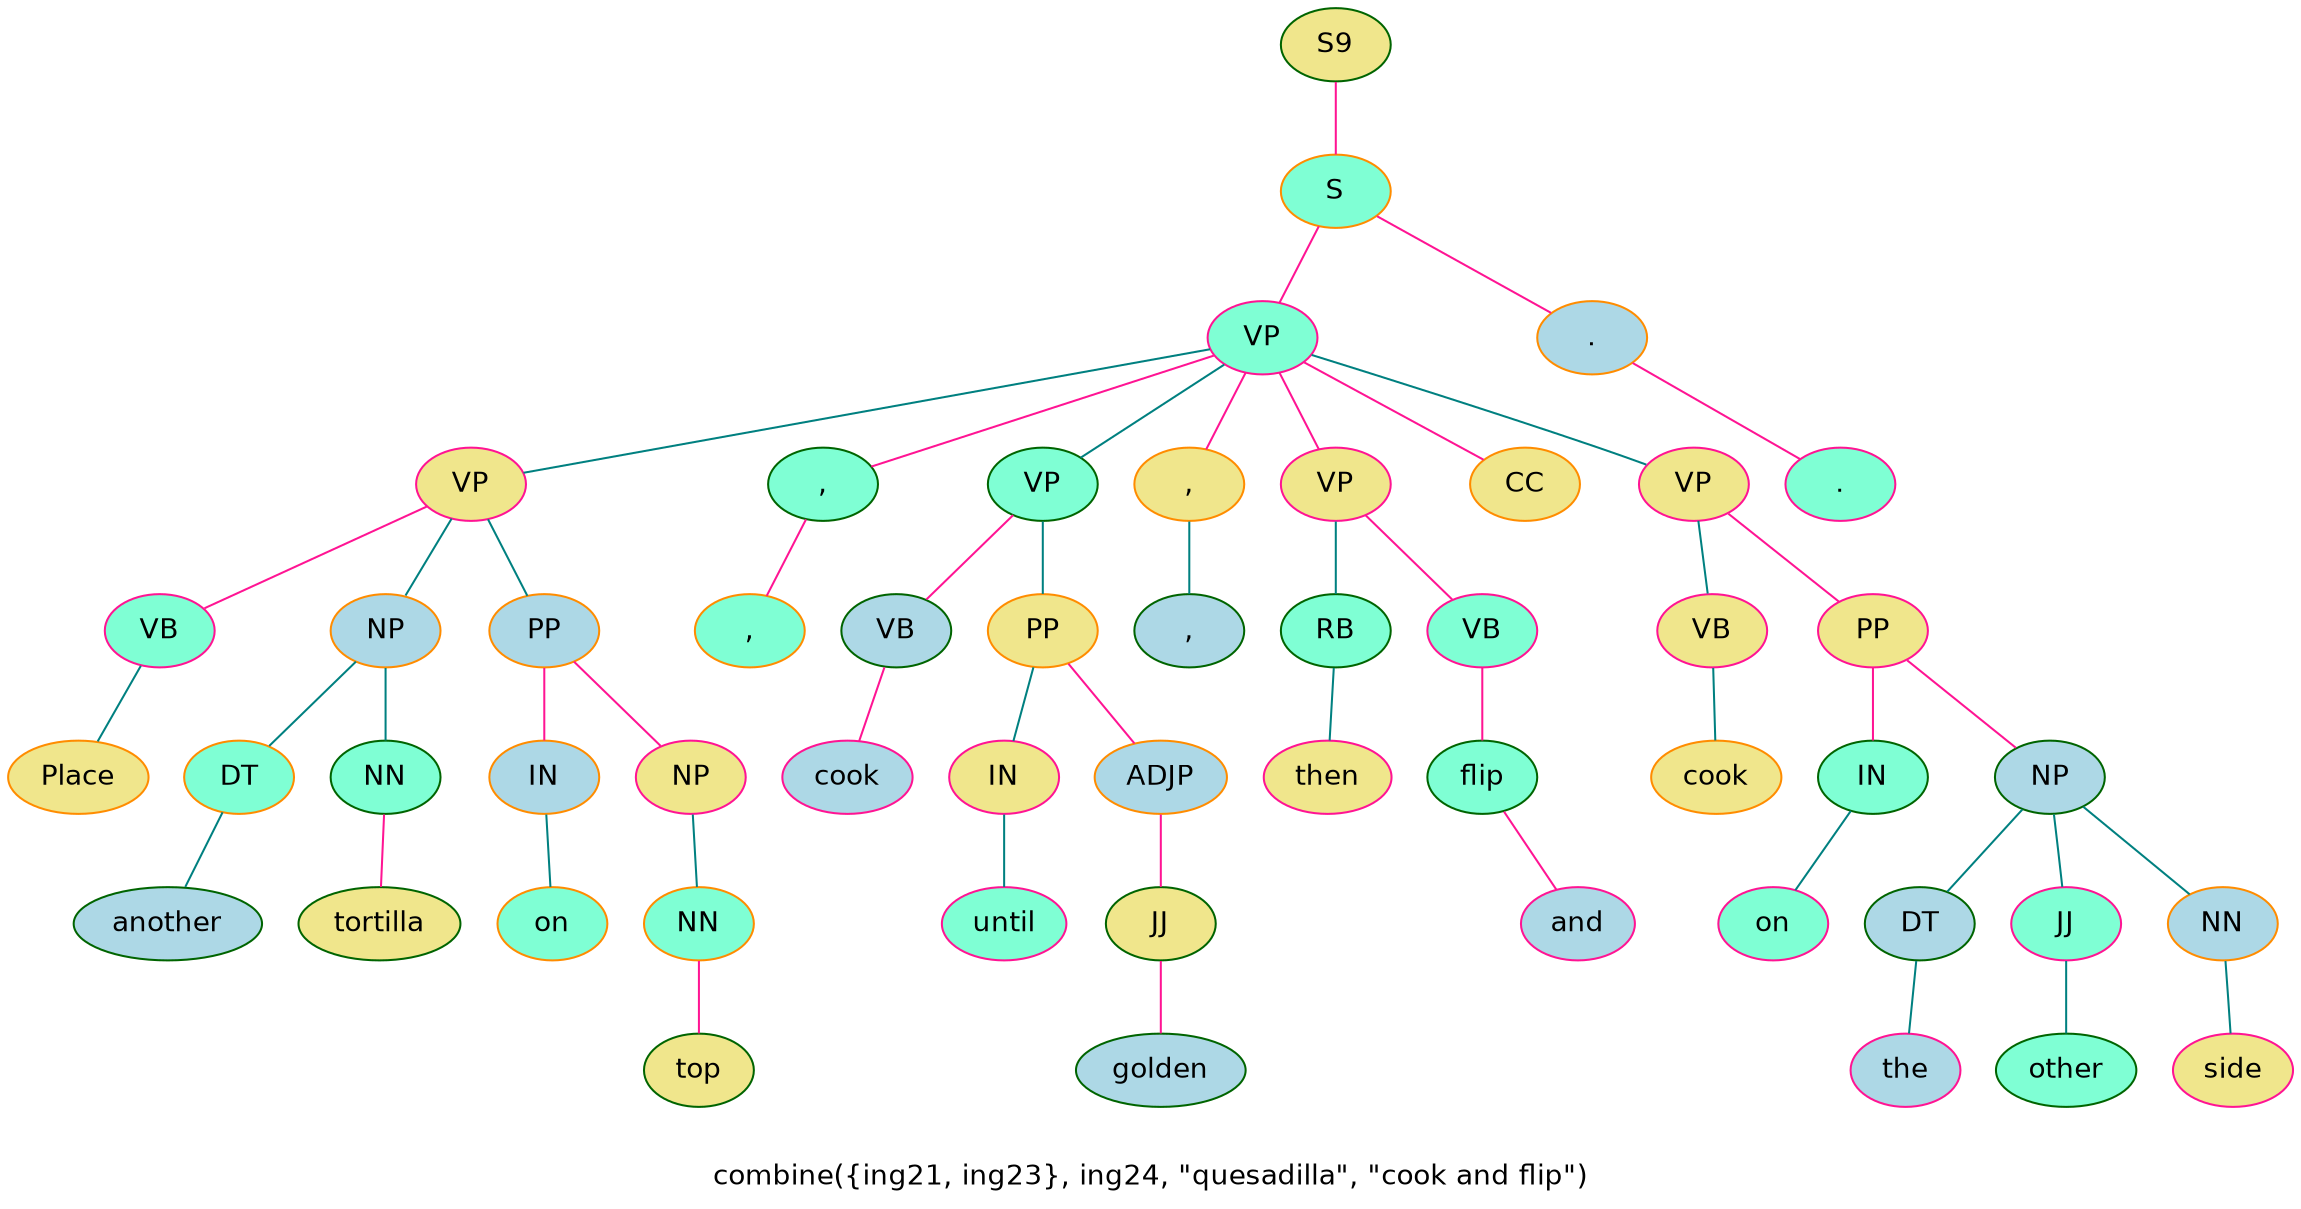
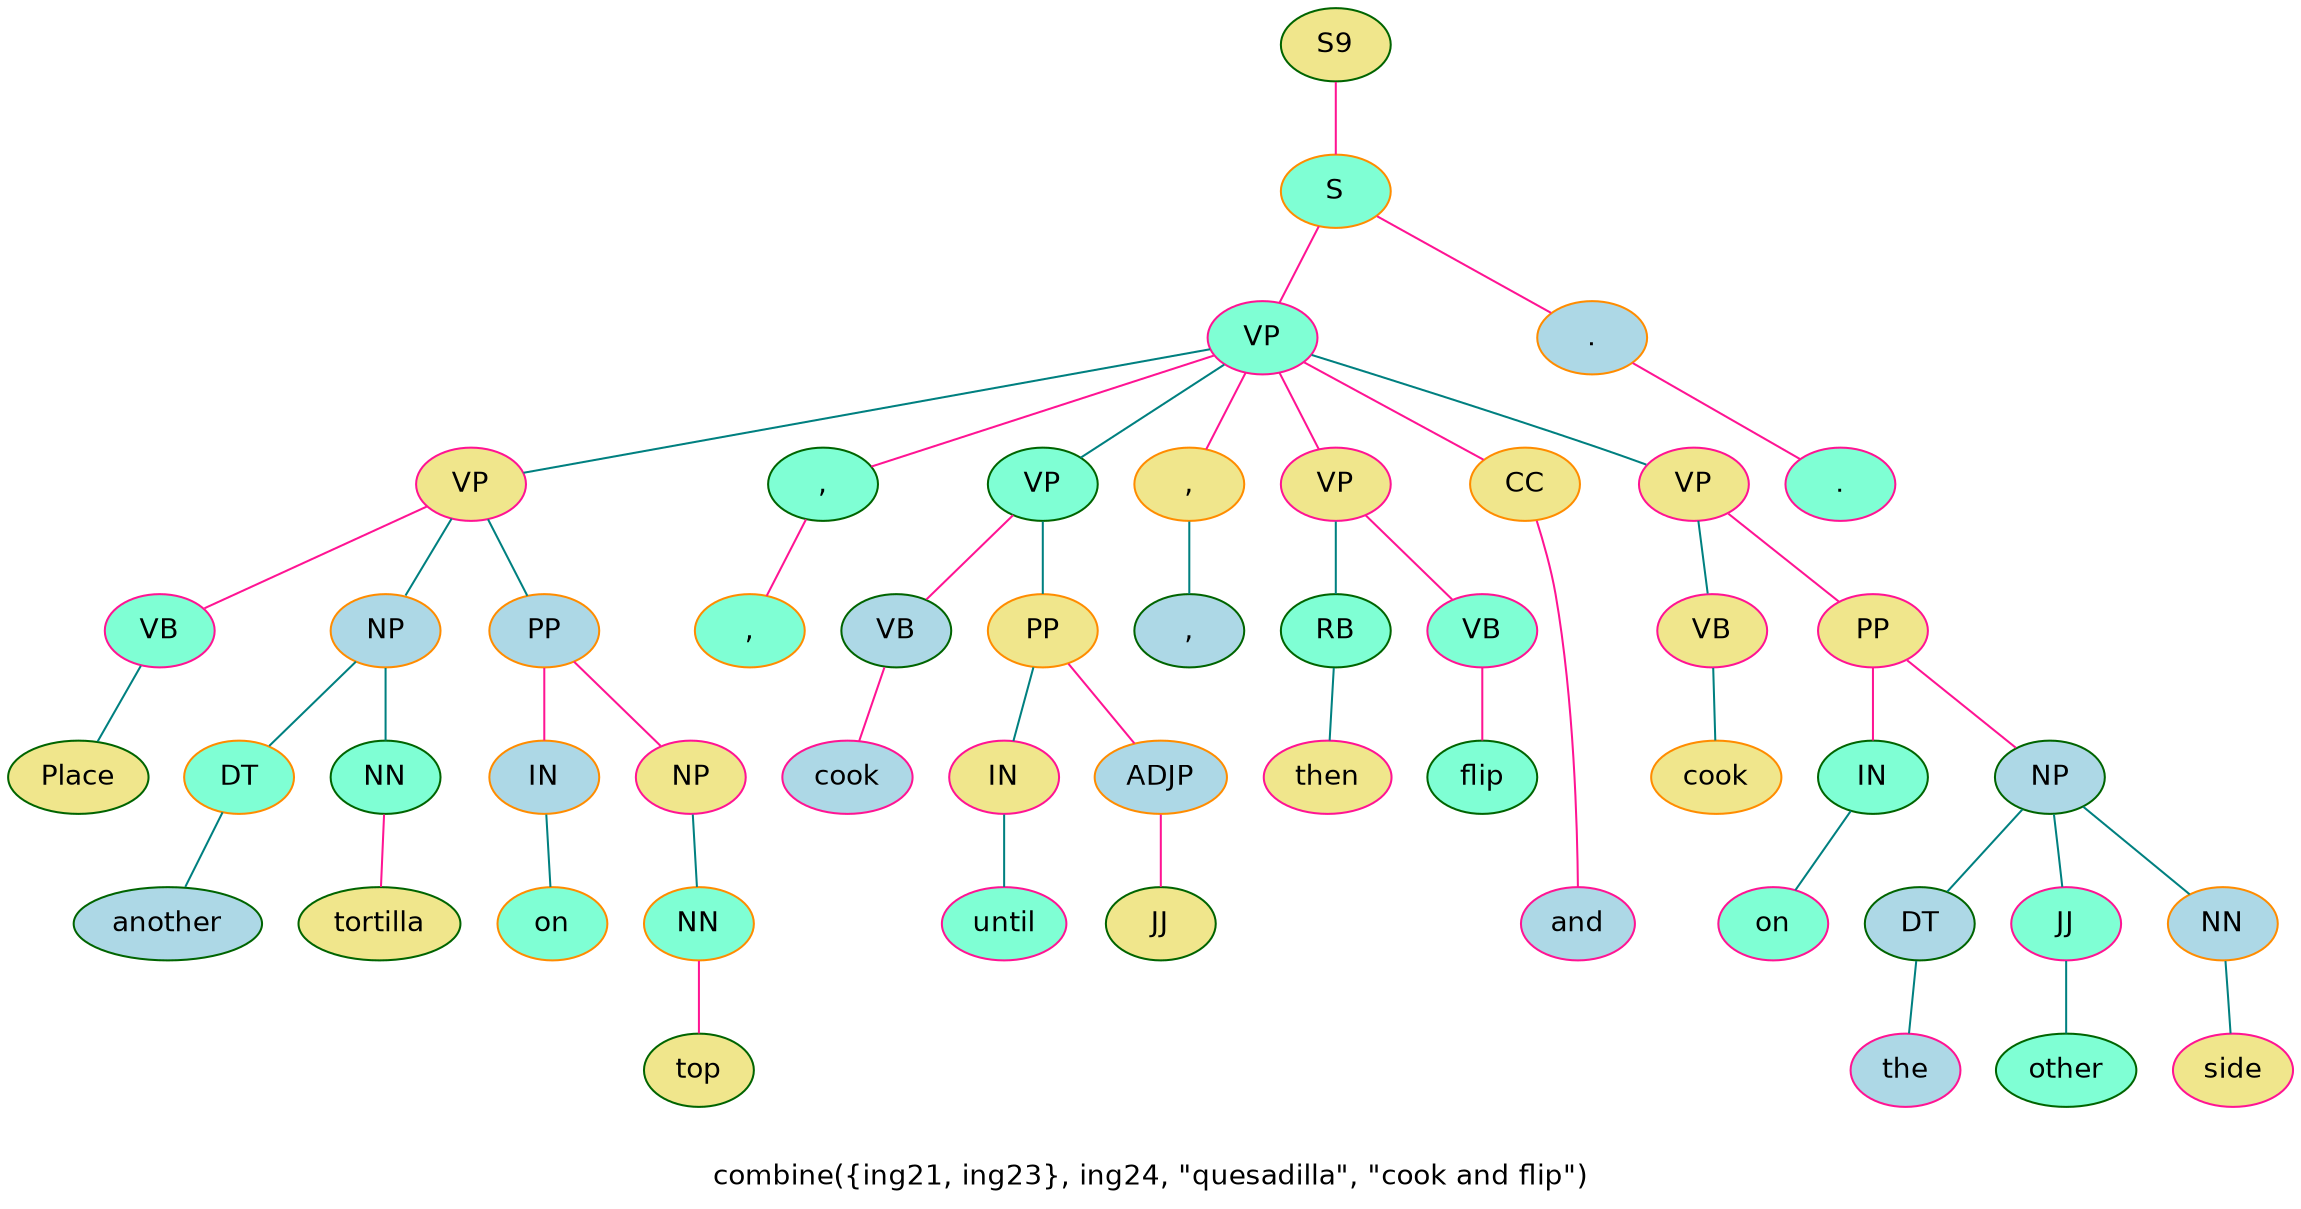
(78, 777) -> (78, 777)
(1530, 851) -> (1569, 702)
(1161, 1070) -> none
